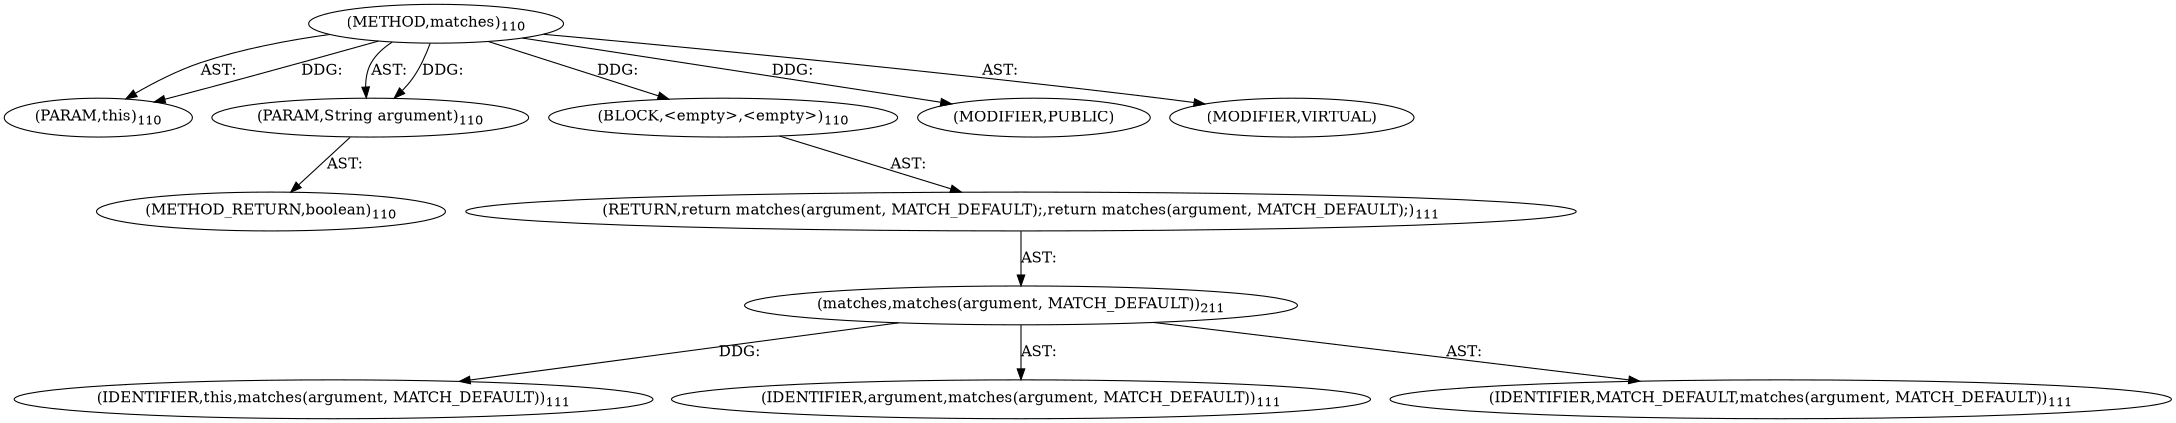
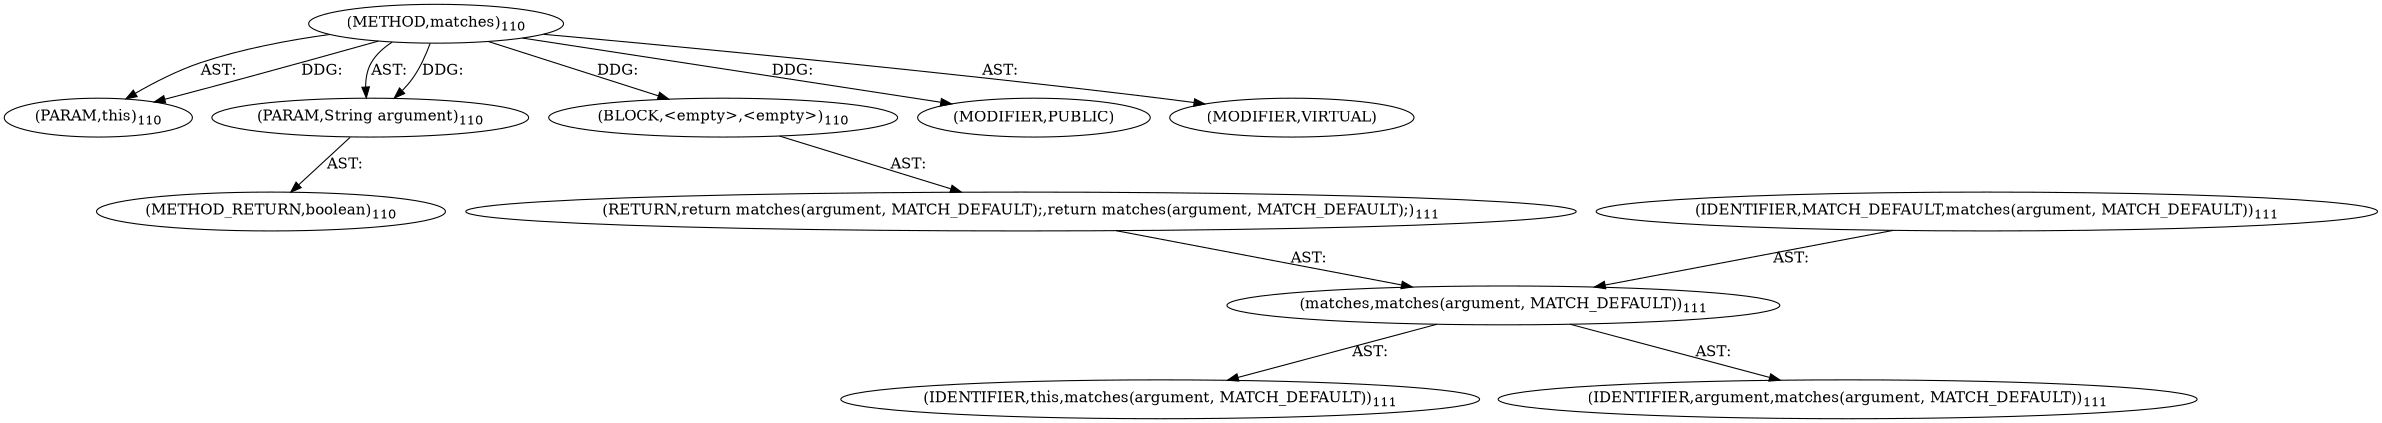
(1213, 304) -> (1695, 304)
(1391, 351) -> (1749, 258)
(742, 352) -> (1373, 352)
